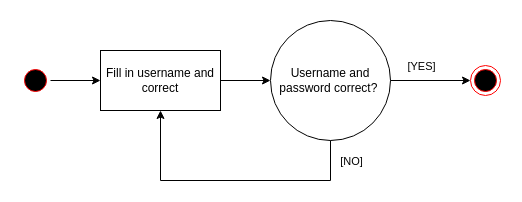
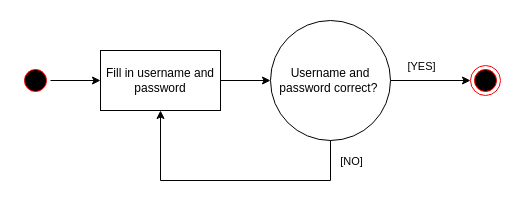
(161, 81) -> (161, 81)
